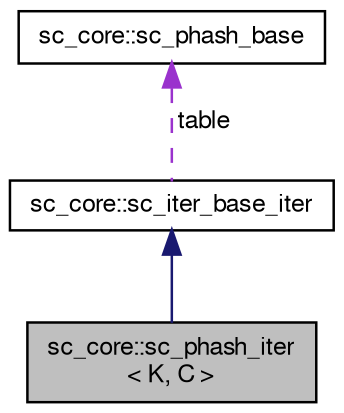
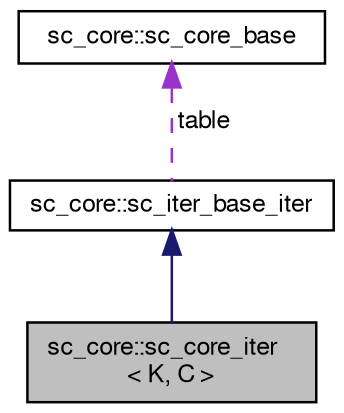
(172, 37) -> (172, 37)
(172, 362) -> (172, 362)
